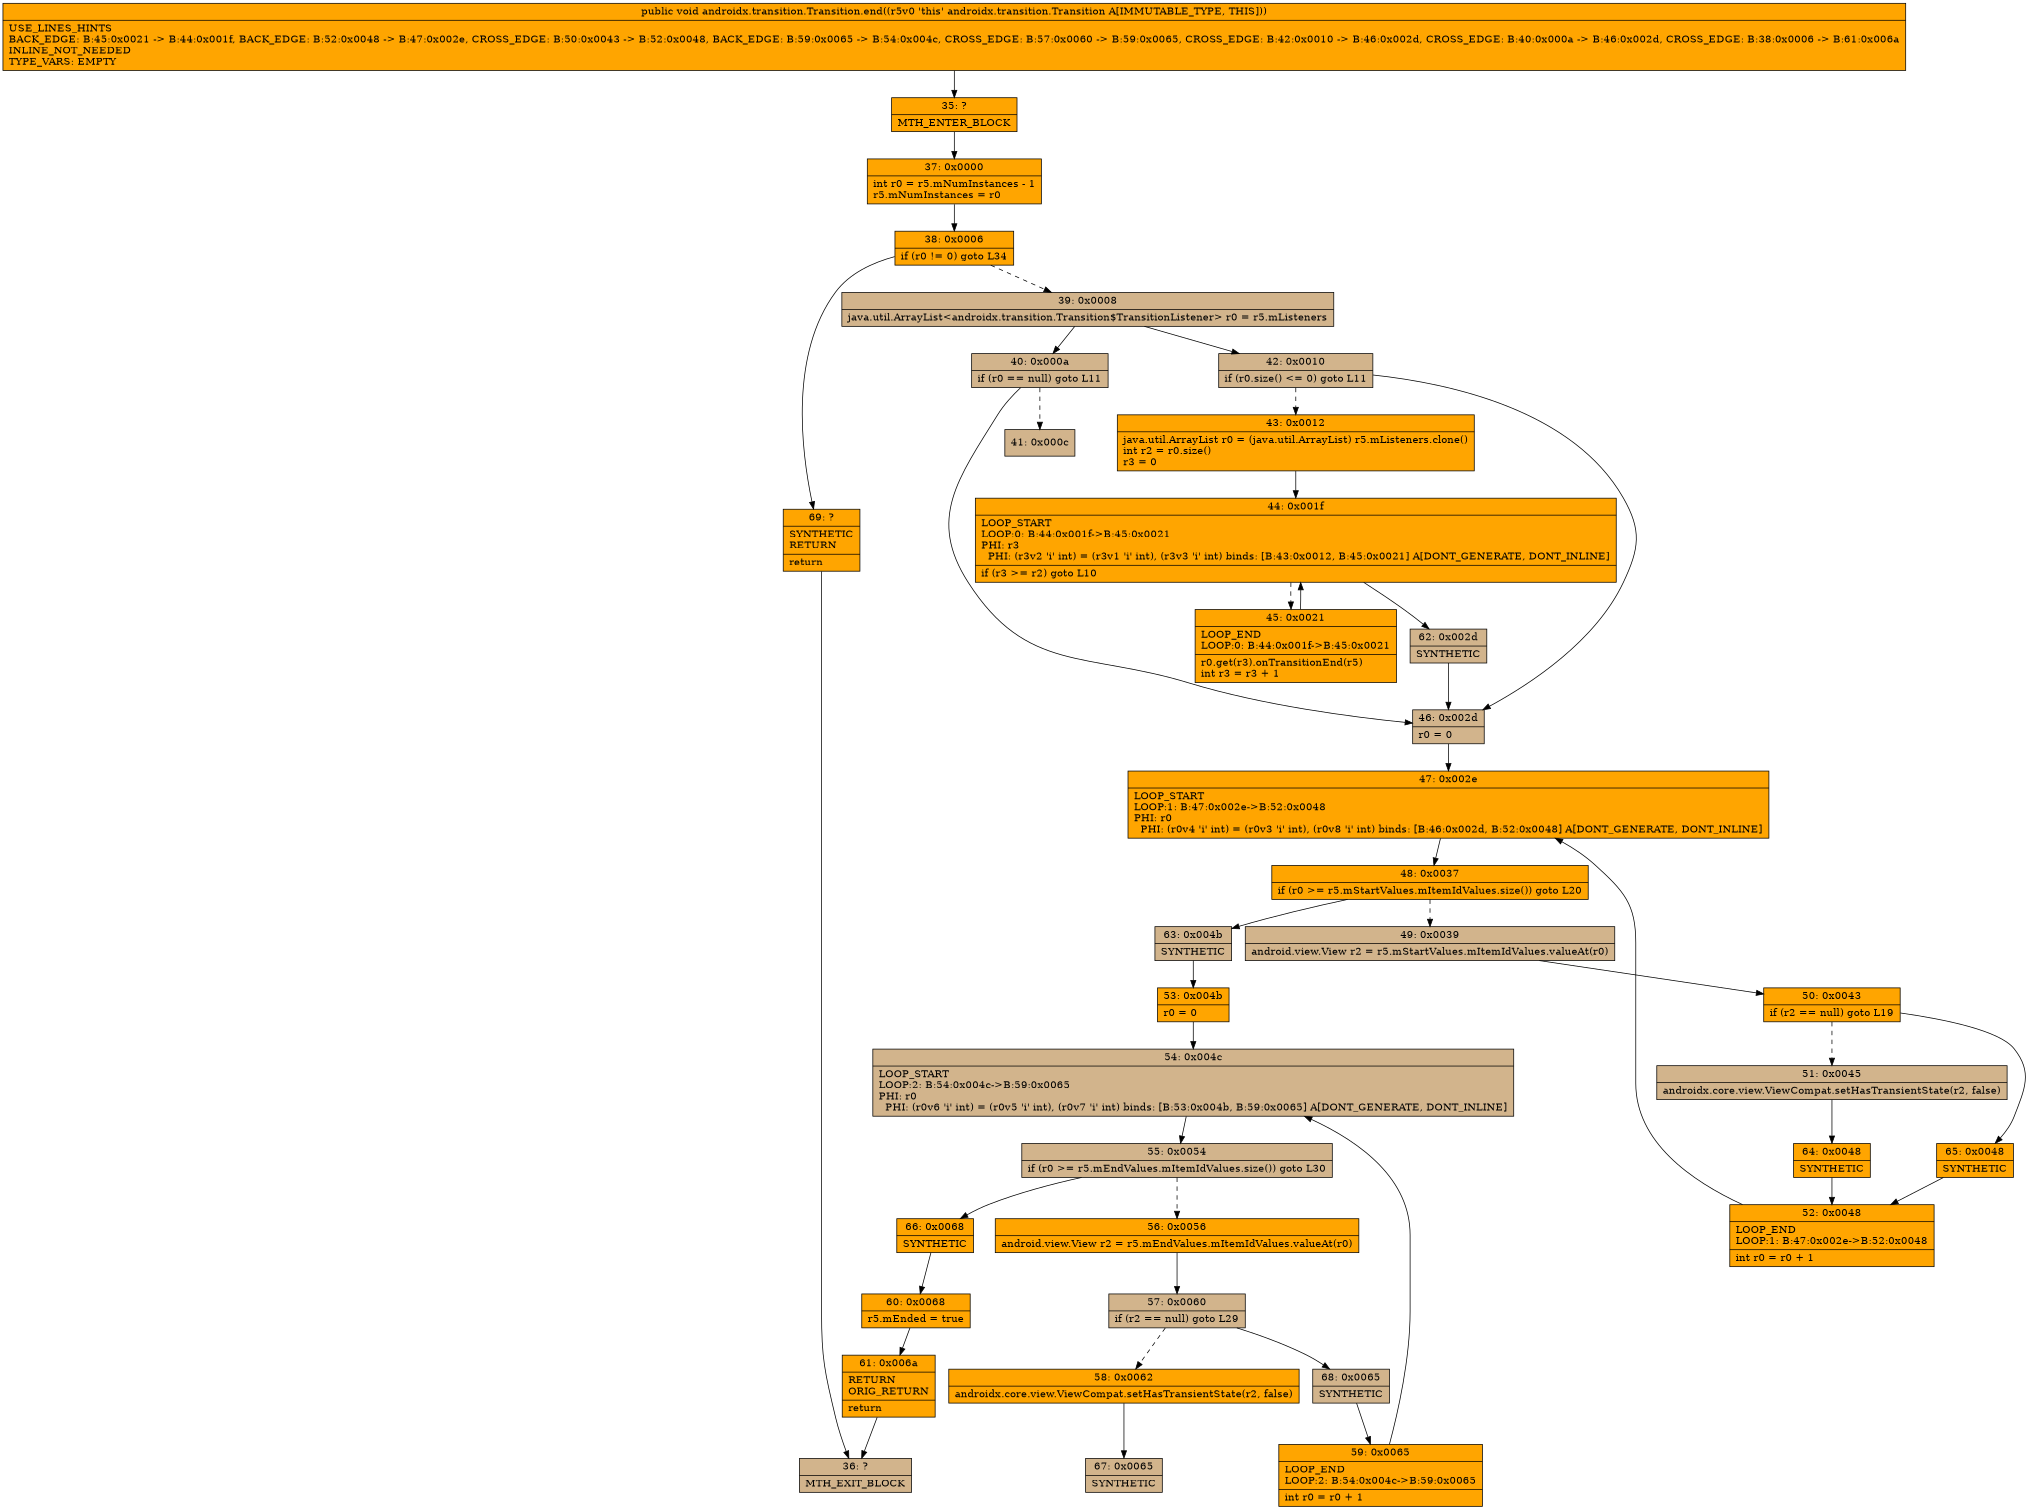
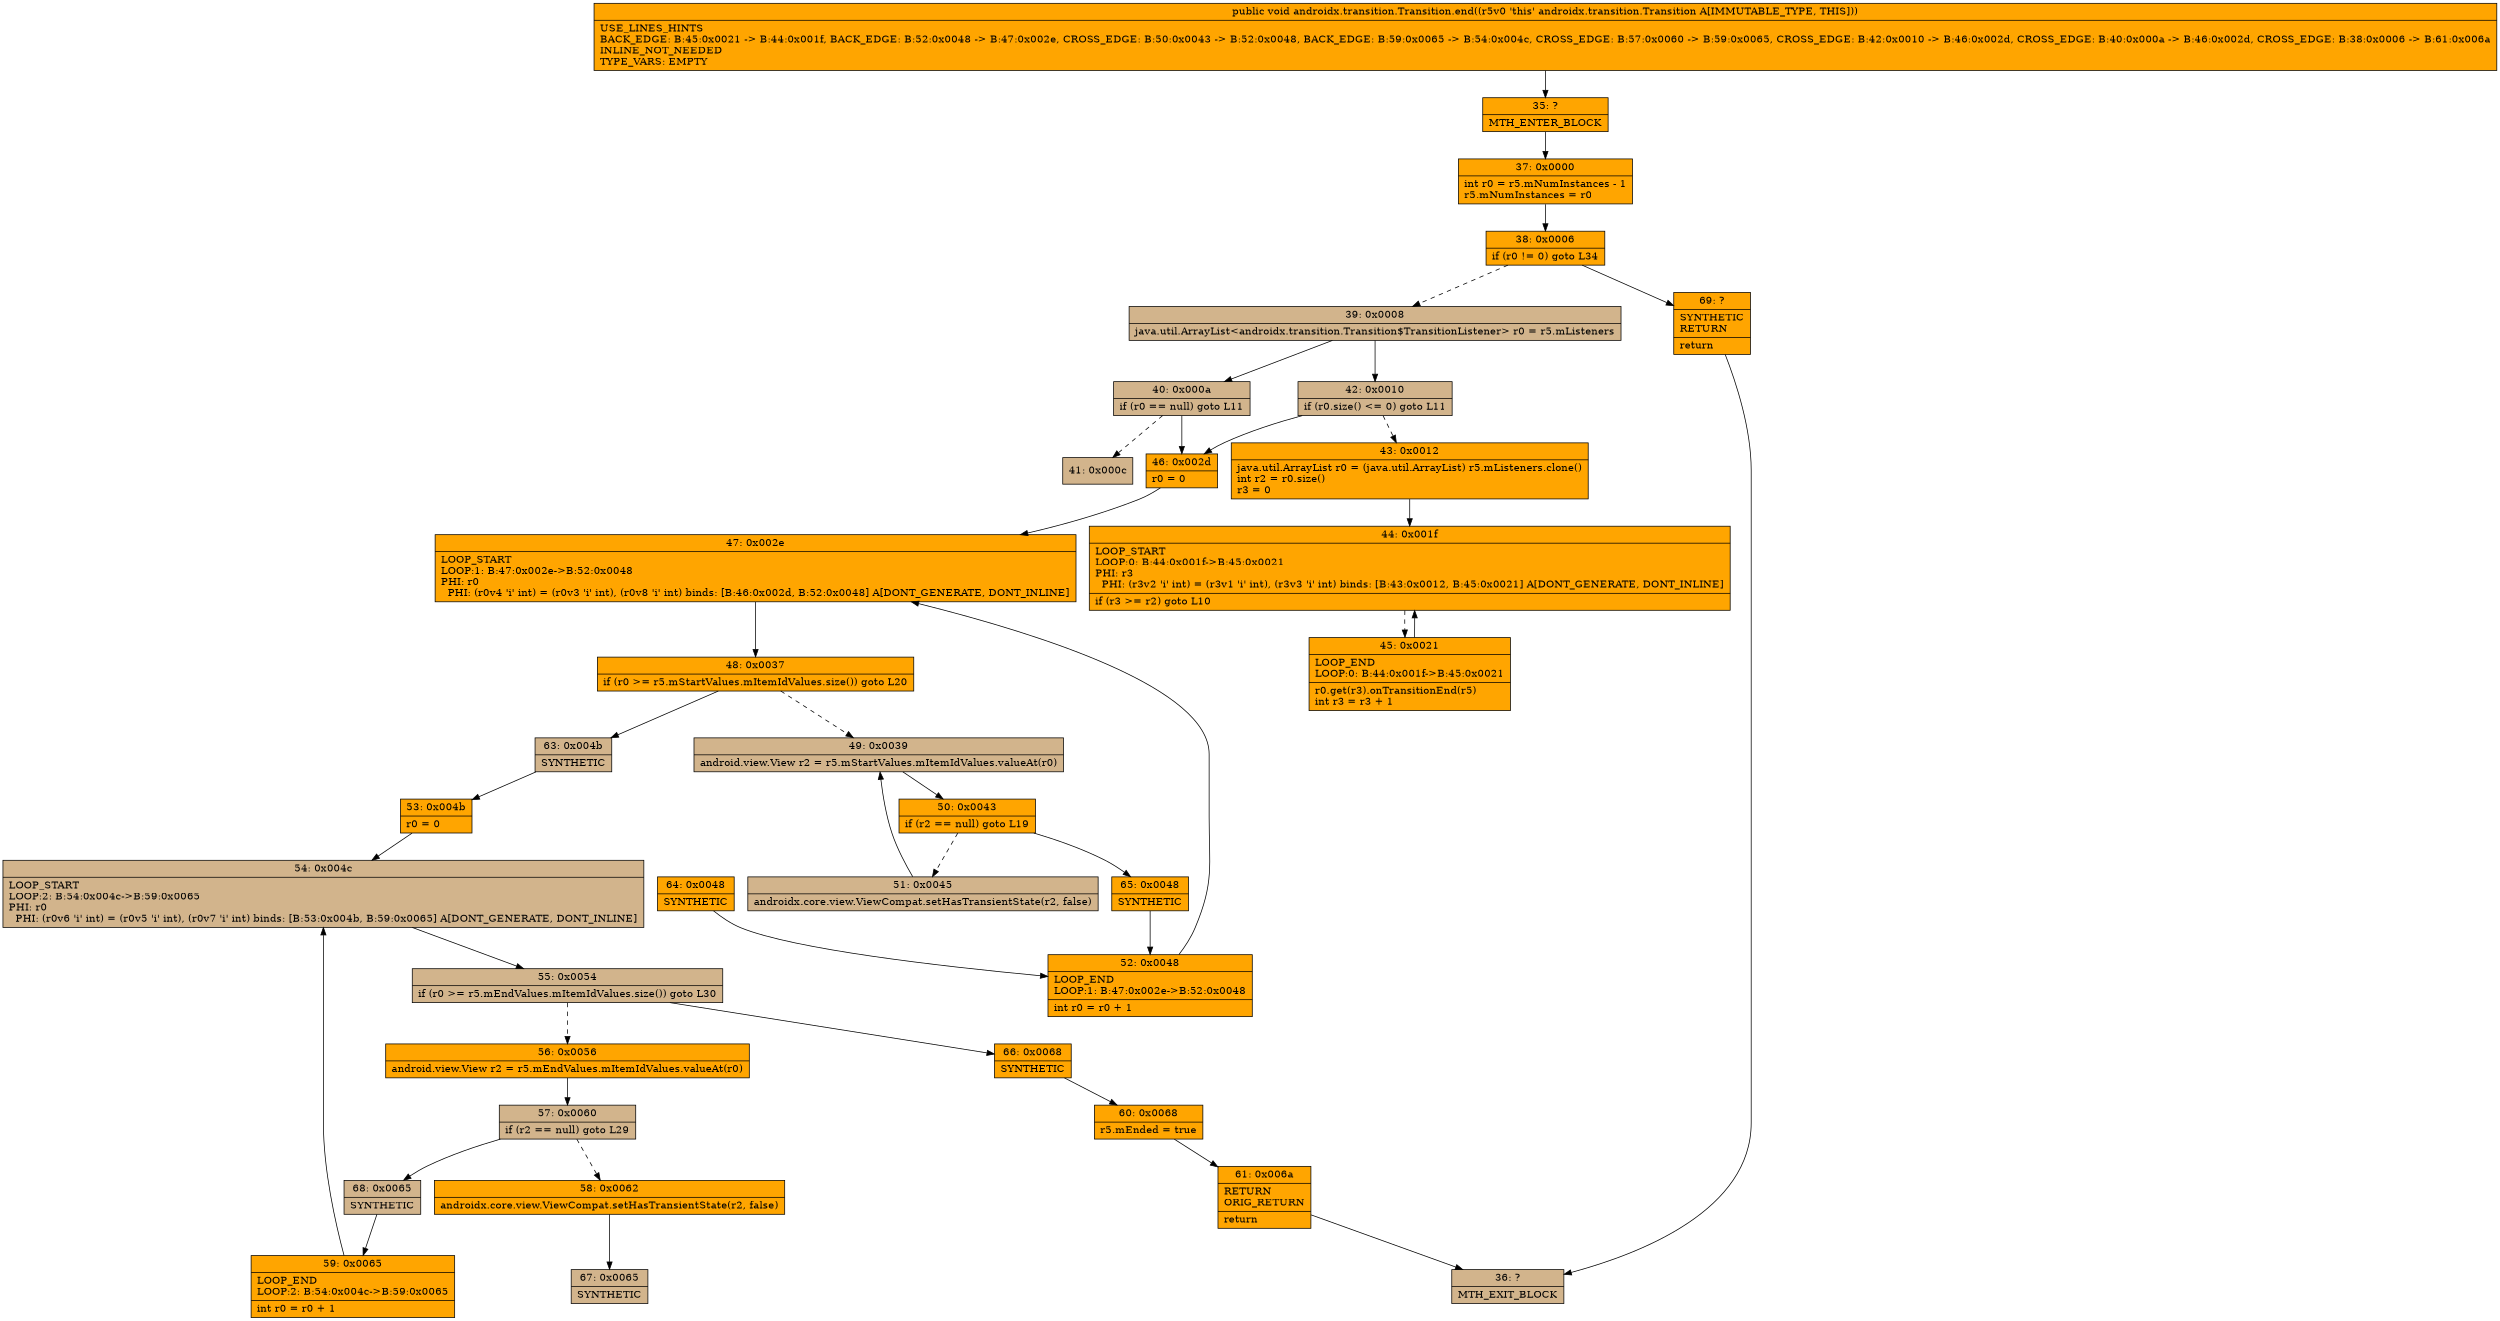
(1448, 646) -> none
(1448, 727) -> (1182, 471)
(1832, 1118) -> (891, 830)
